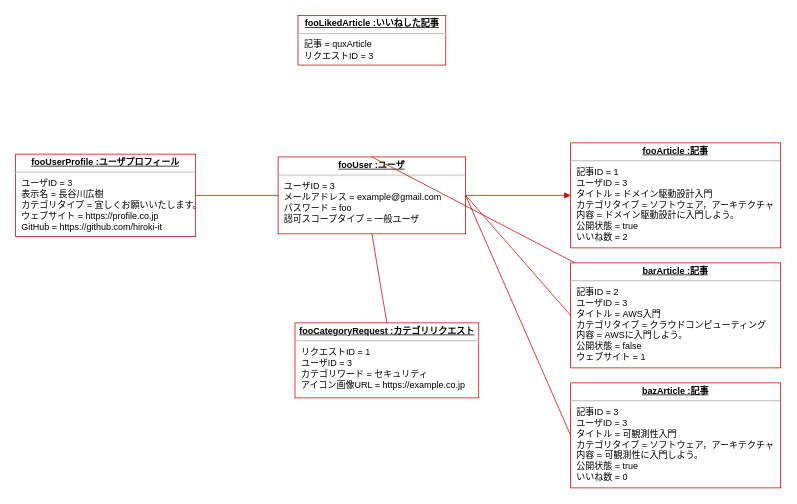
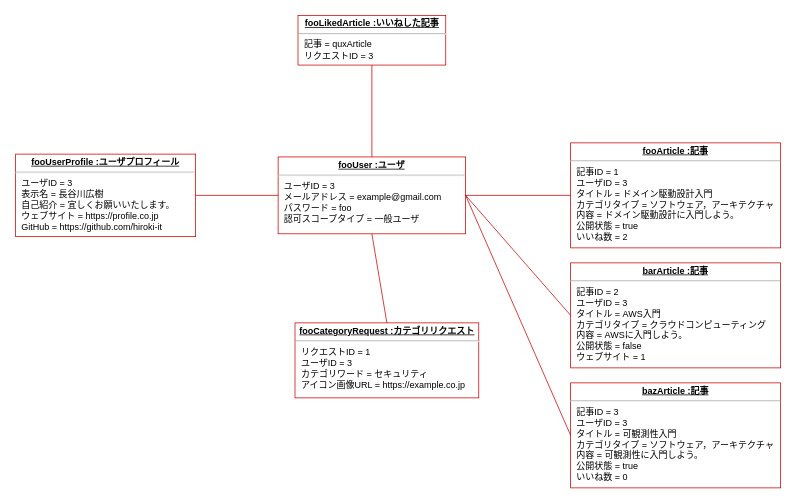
(424, 184) -> (372, 112)
(106, 187) -> (99, 187)
(563, 195) -> (566, 195)
